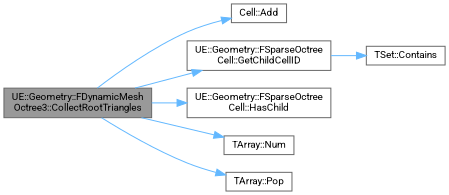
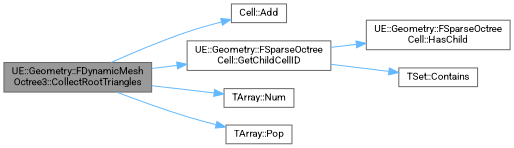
(164, 103) -> (344, 46)
